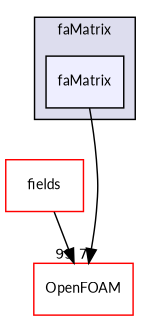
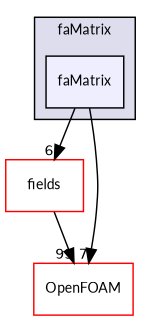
none -> (67, 128)
